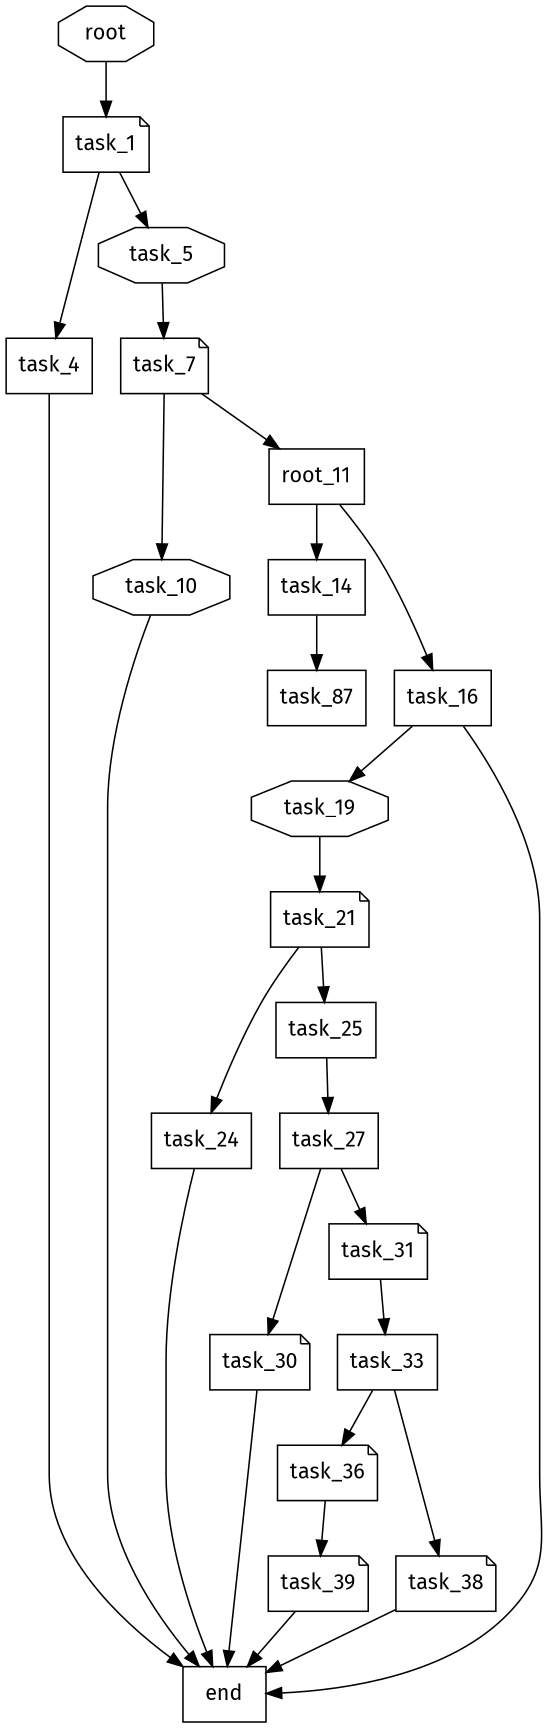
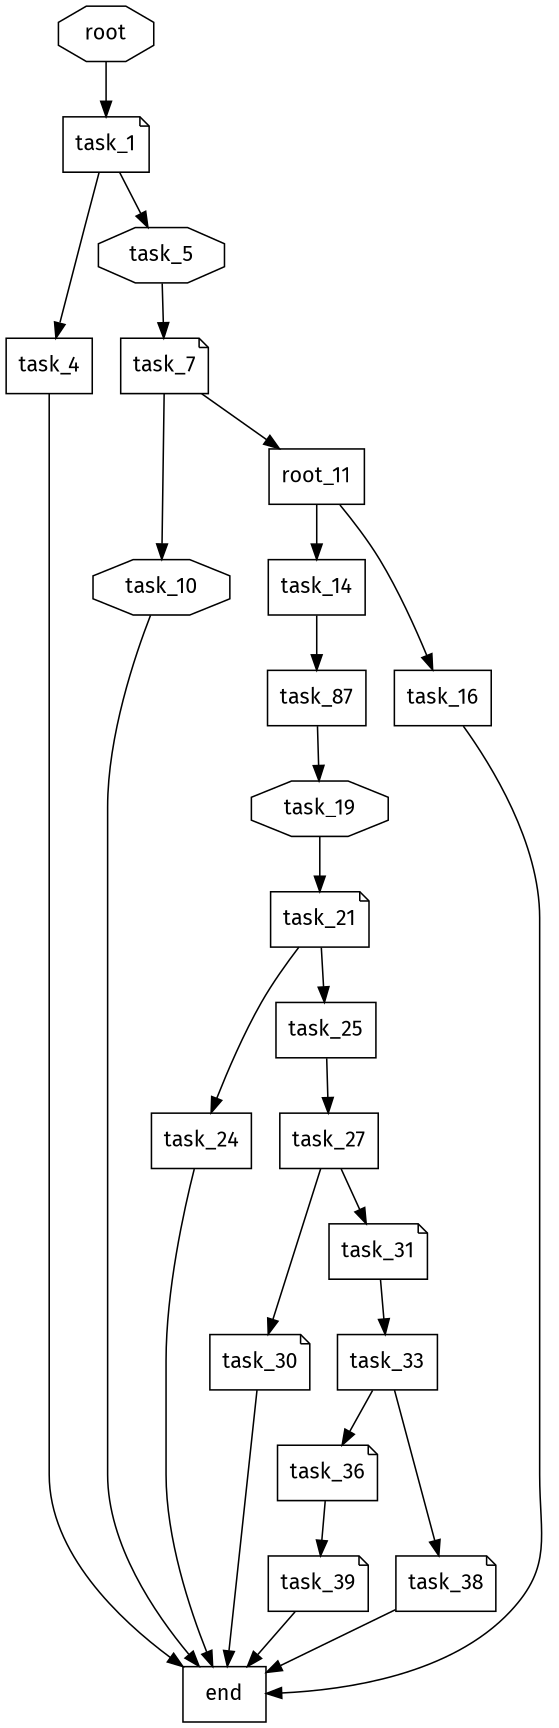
(387, 749) -> (318, 746)
